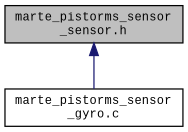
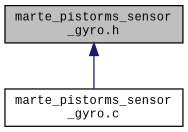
(94, 24) -> (94, 24)
